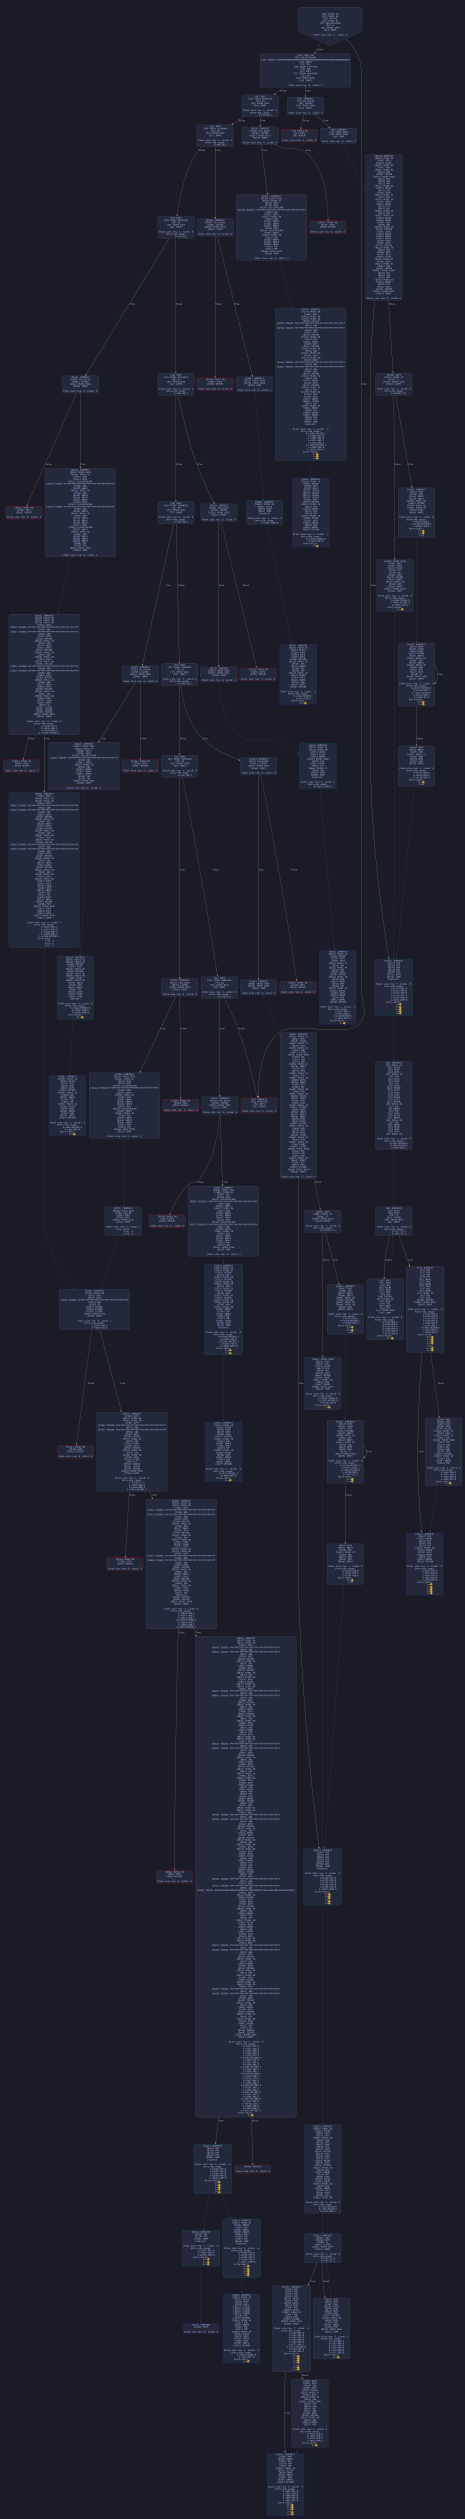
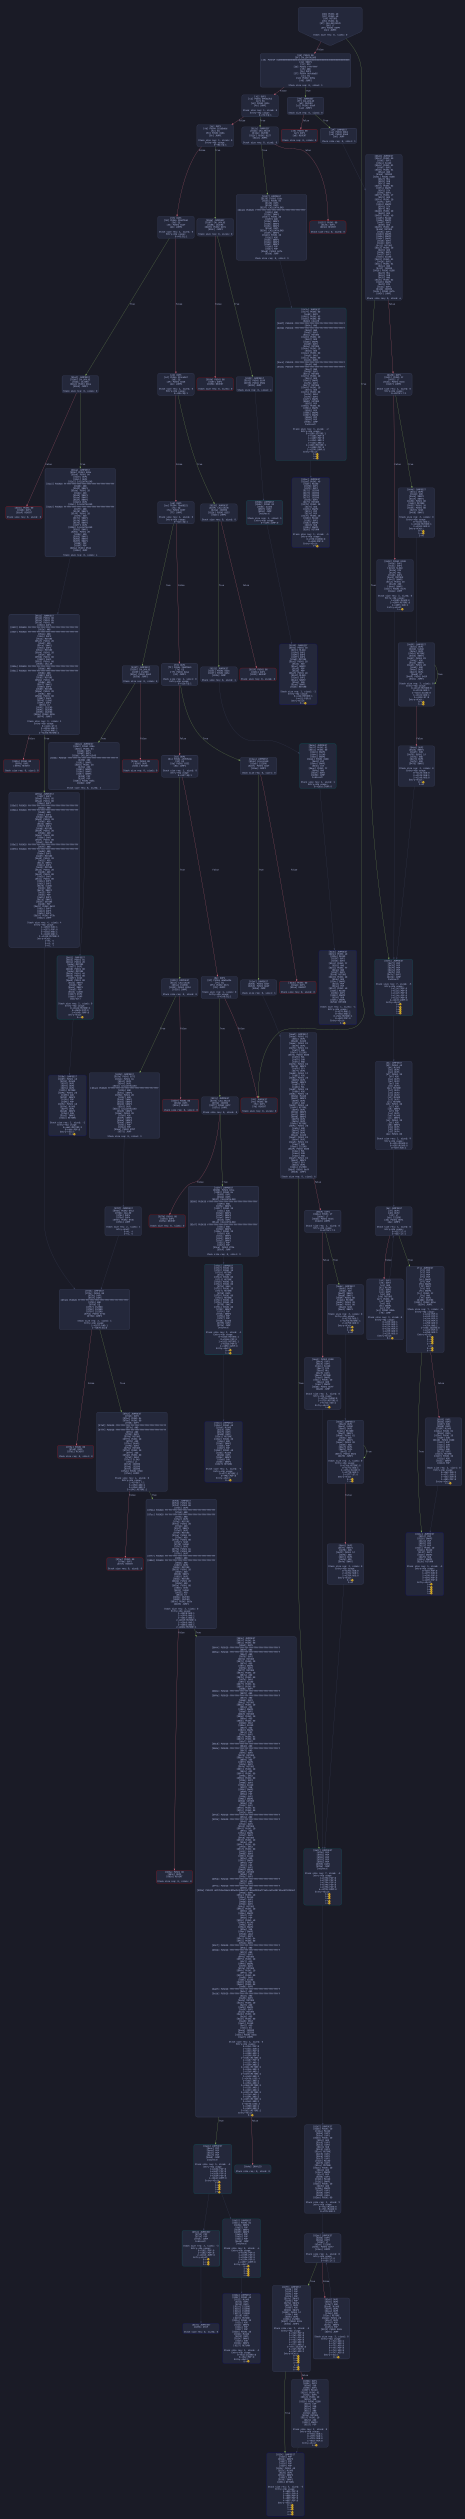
(253, 2169) -> (253, 2169)
